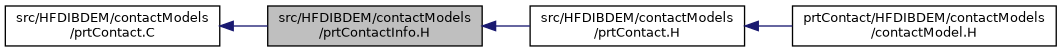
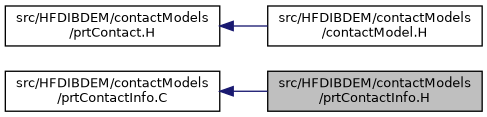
(113, 26) -> (113, 91)
(513, 26) -> none
(924, 26) -> (375, 26)
